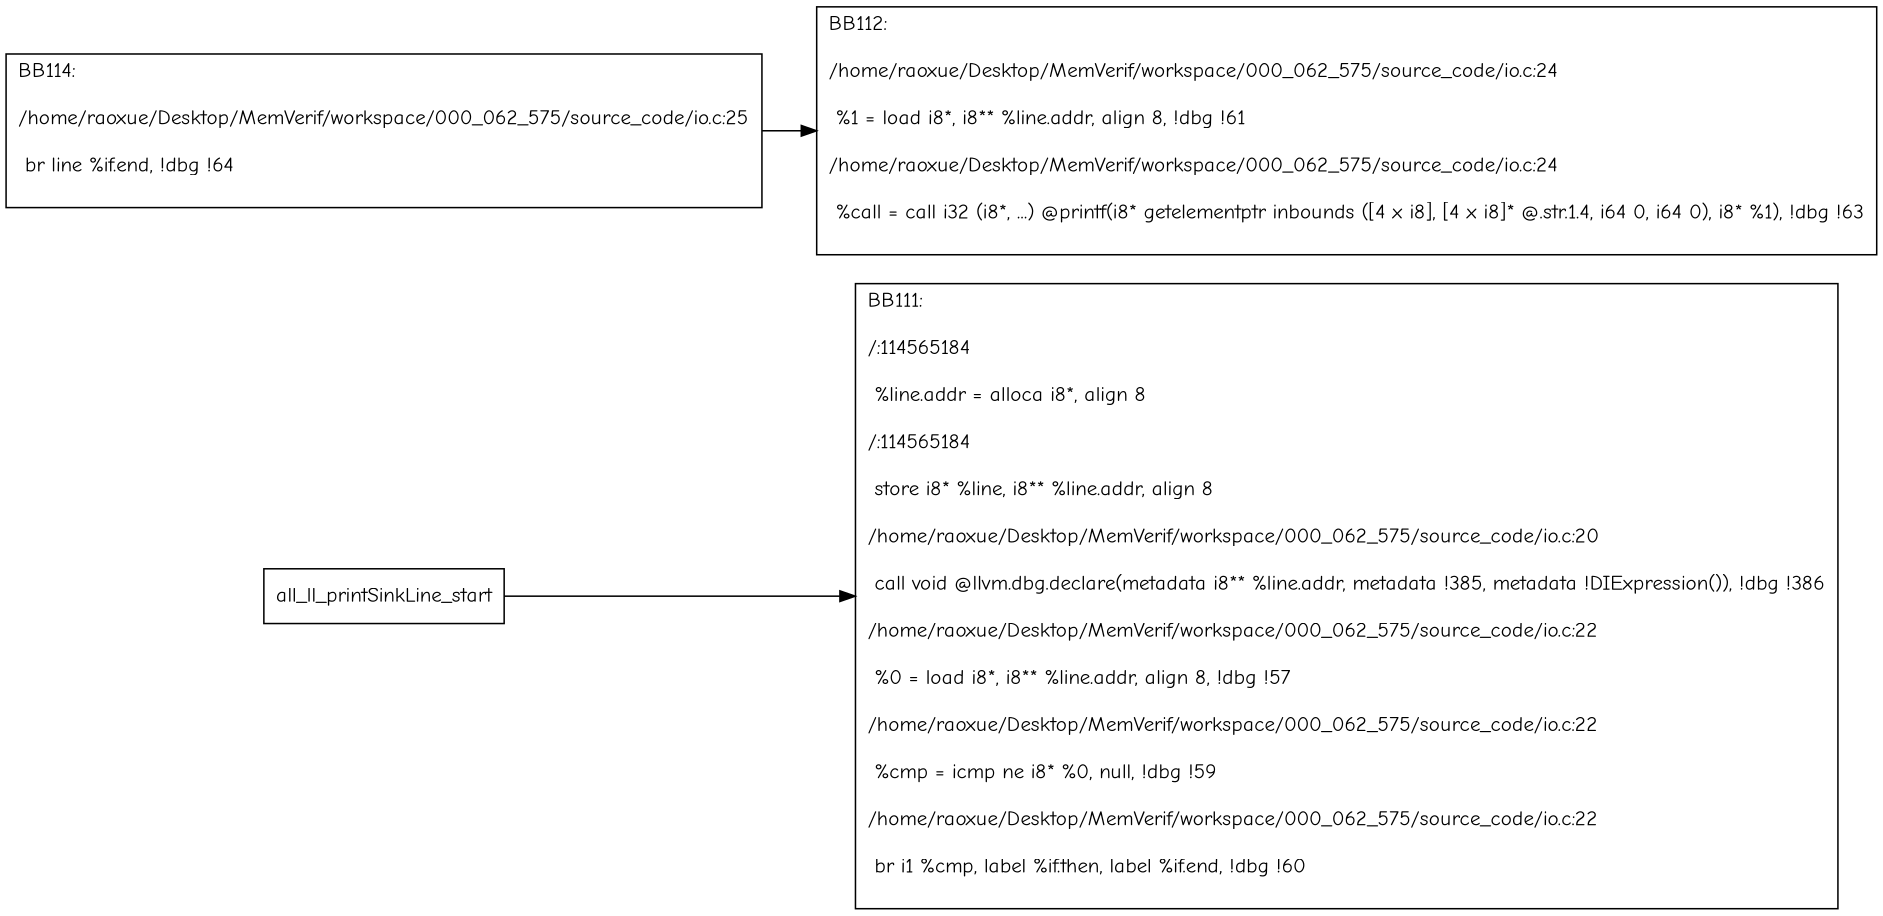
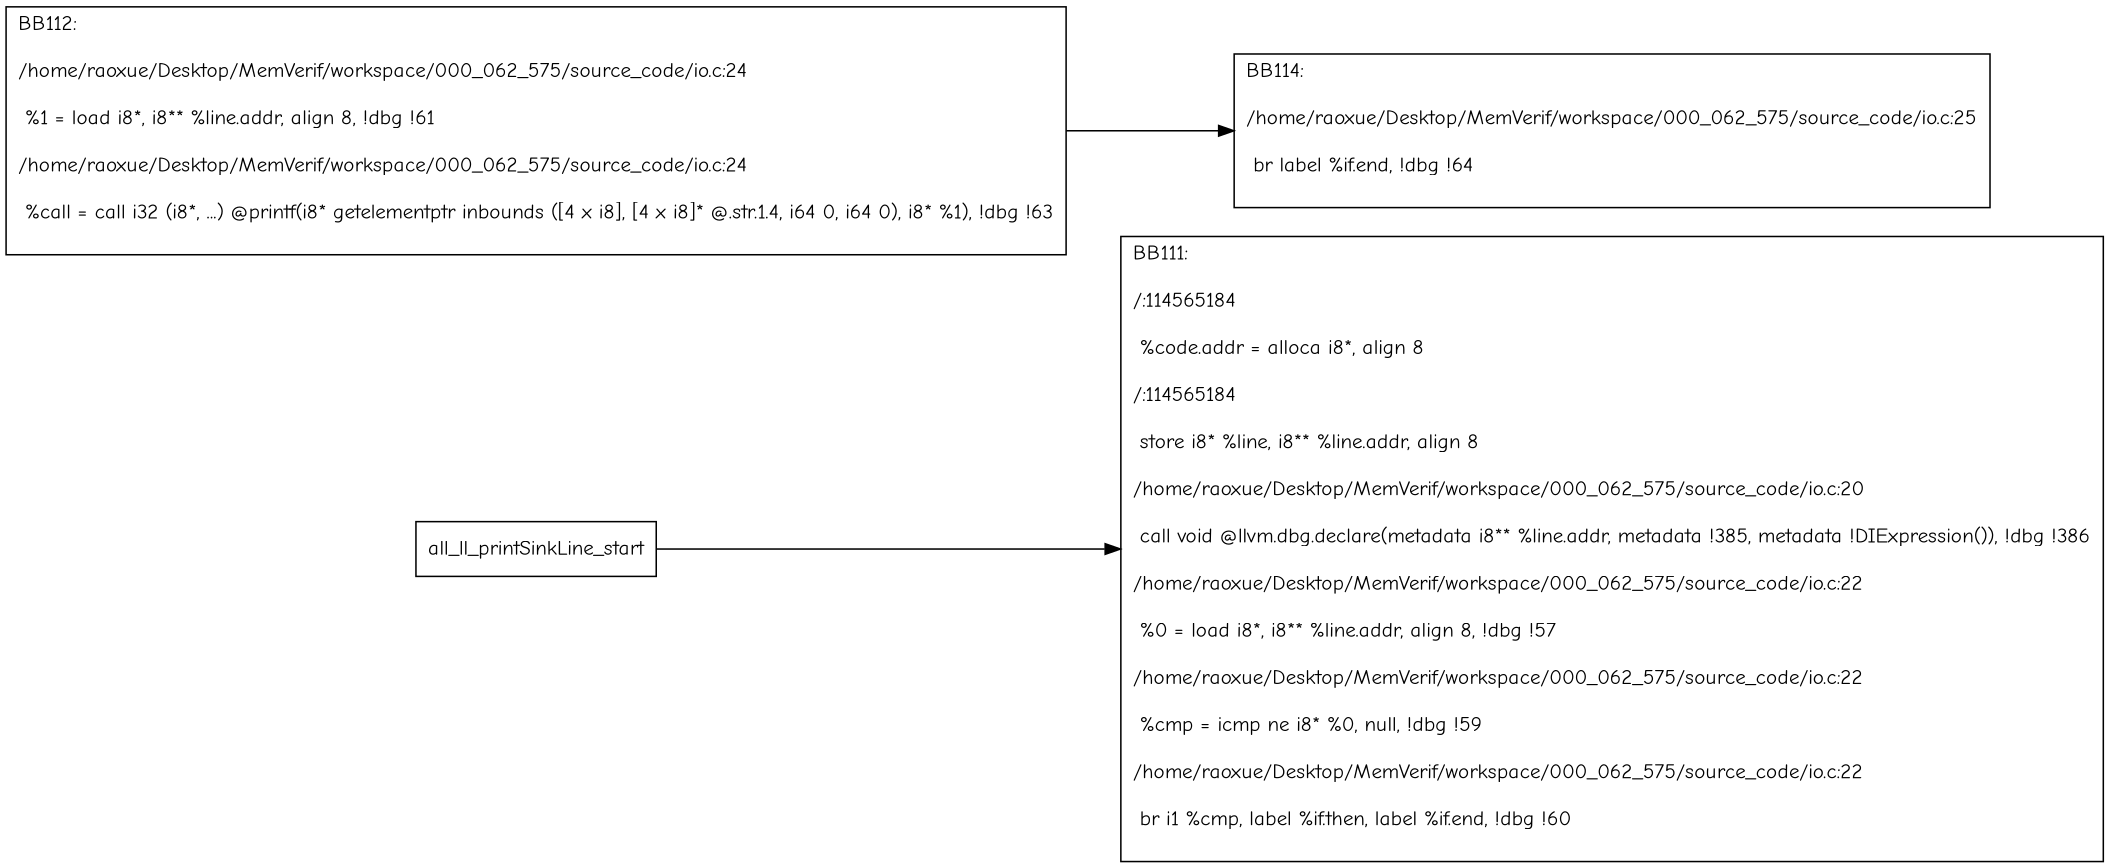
(782, 131) -> (1142, 131)
(126, 165) -> (1360, 165)
(1008, 395) -> (1279, 348)
